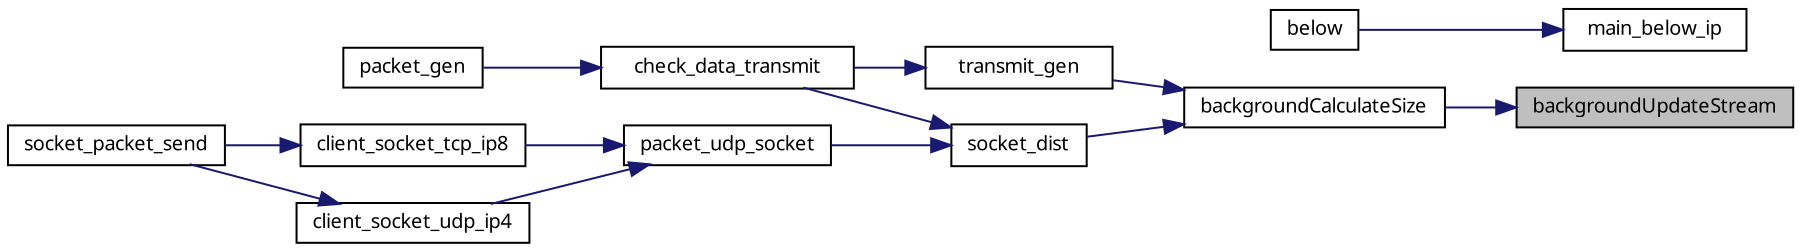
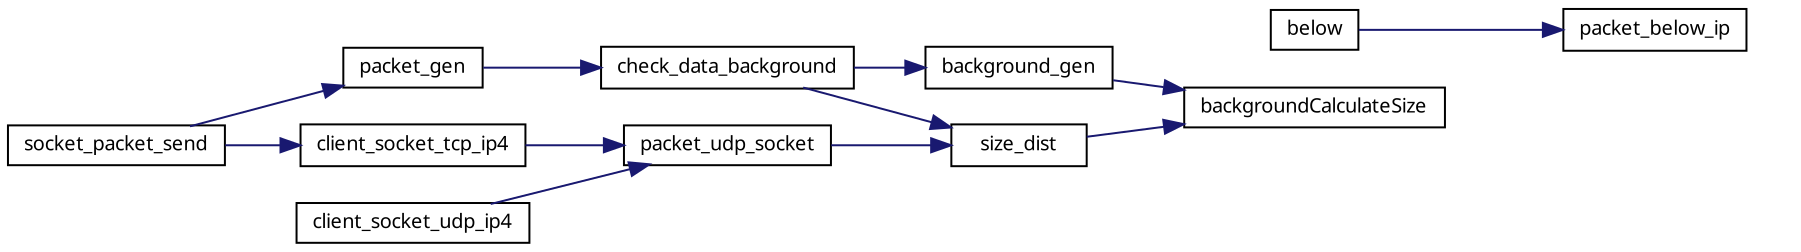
(1655, 30) -> (1655, 30)
(727, 68) -> (727, 68)
(1019, 68) -> (1019, 68)
(1655, 107) -> none
(413, 145) -> (413, 145)
(1019, 145) -> (1019, 145)
(255, 182) -> (257, 109)
